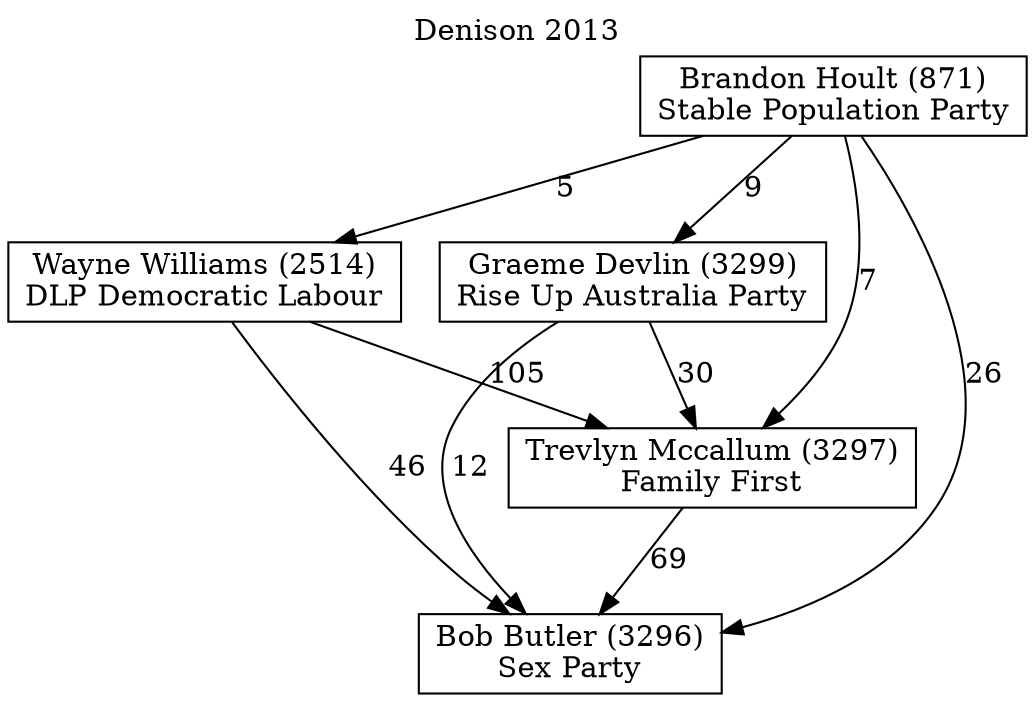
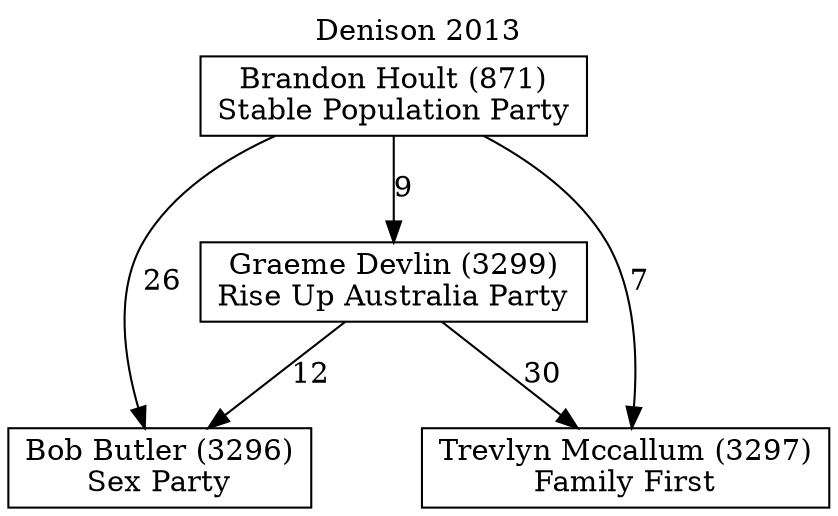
(205, 282) -> none
(648, 552) -> none
